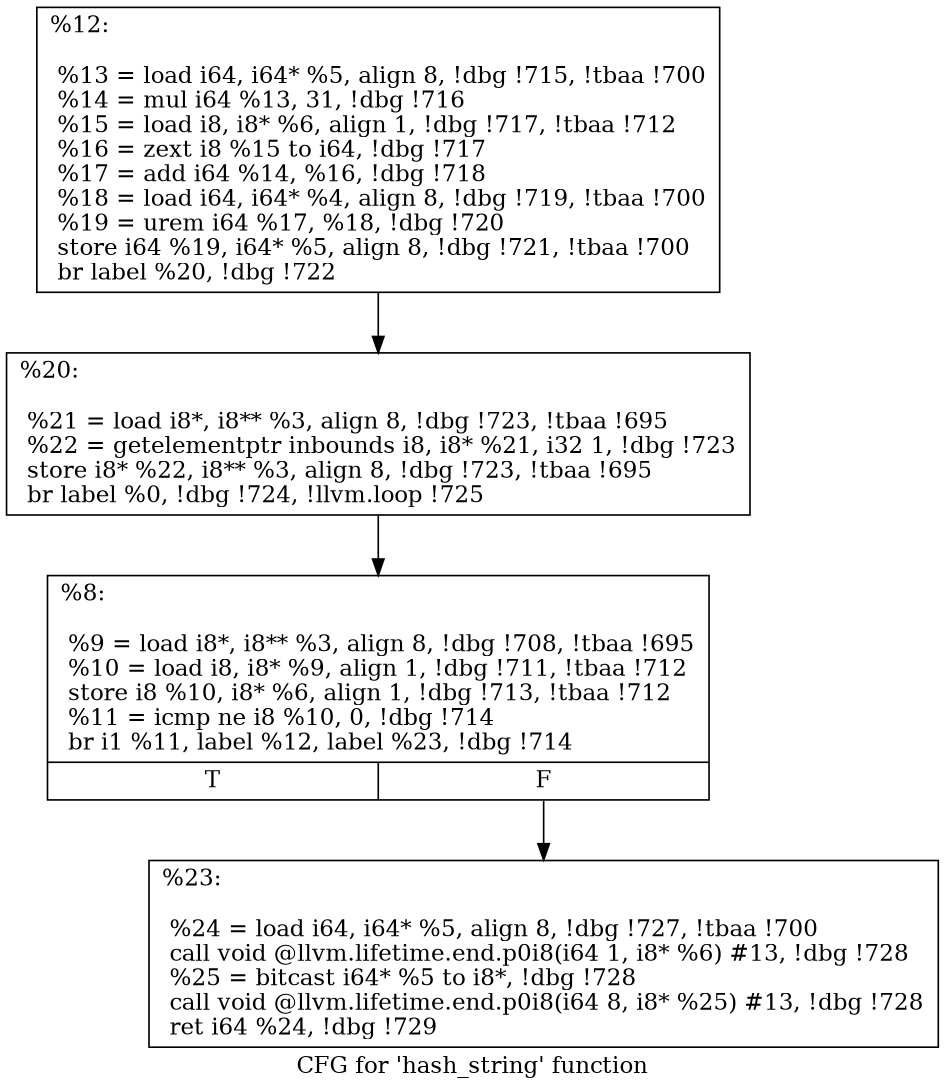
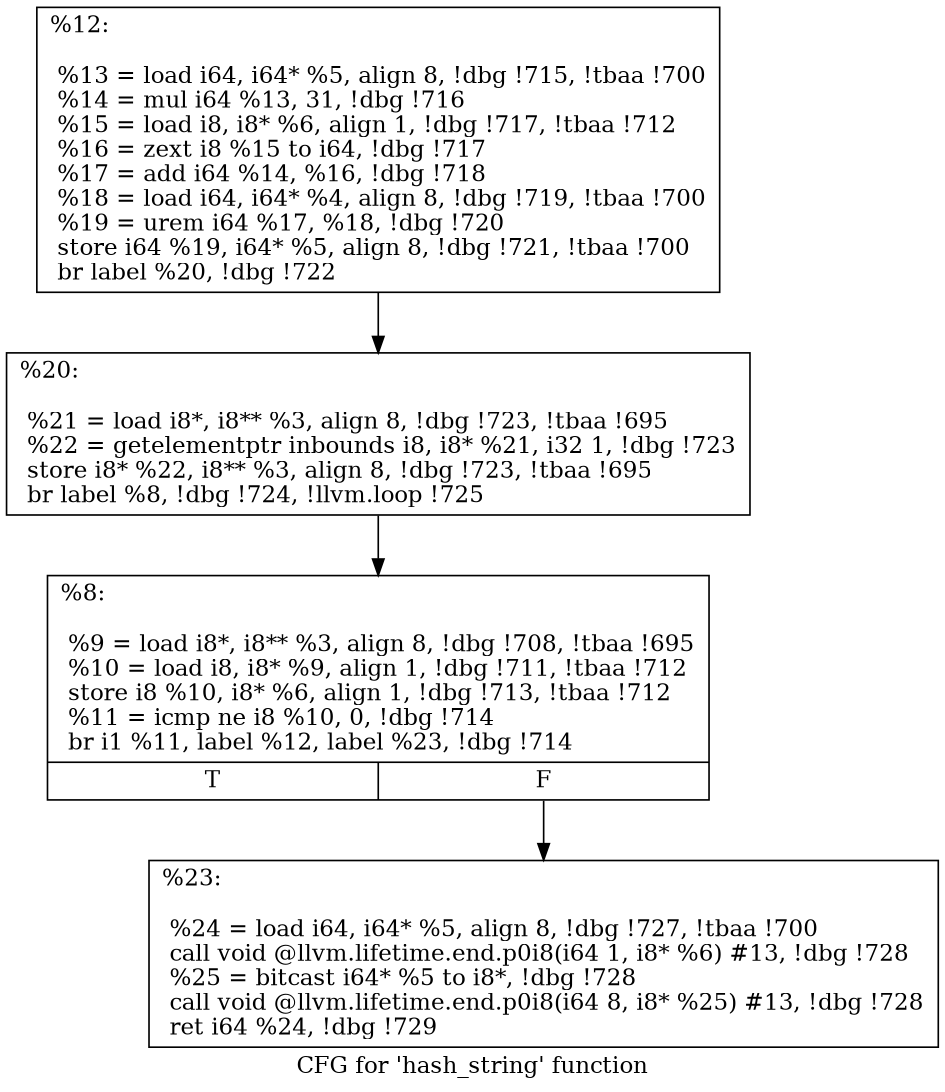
(252, 495) -> (252, 495)
